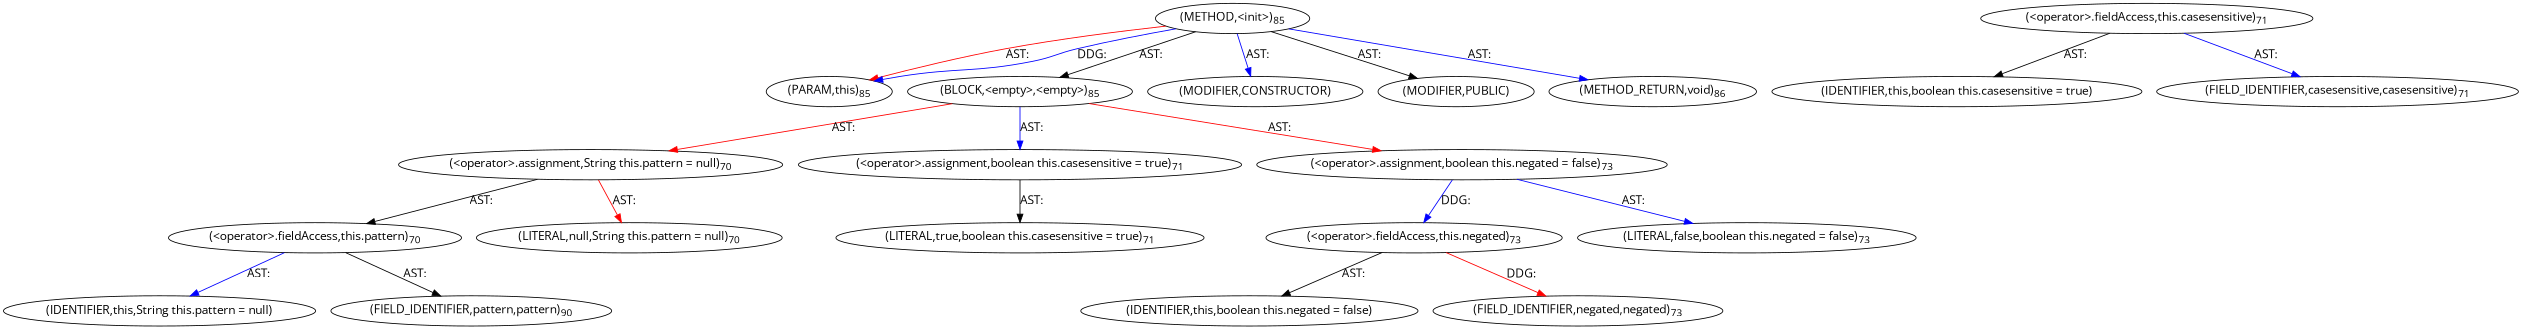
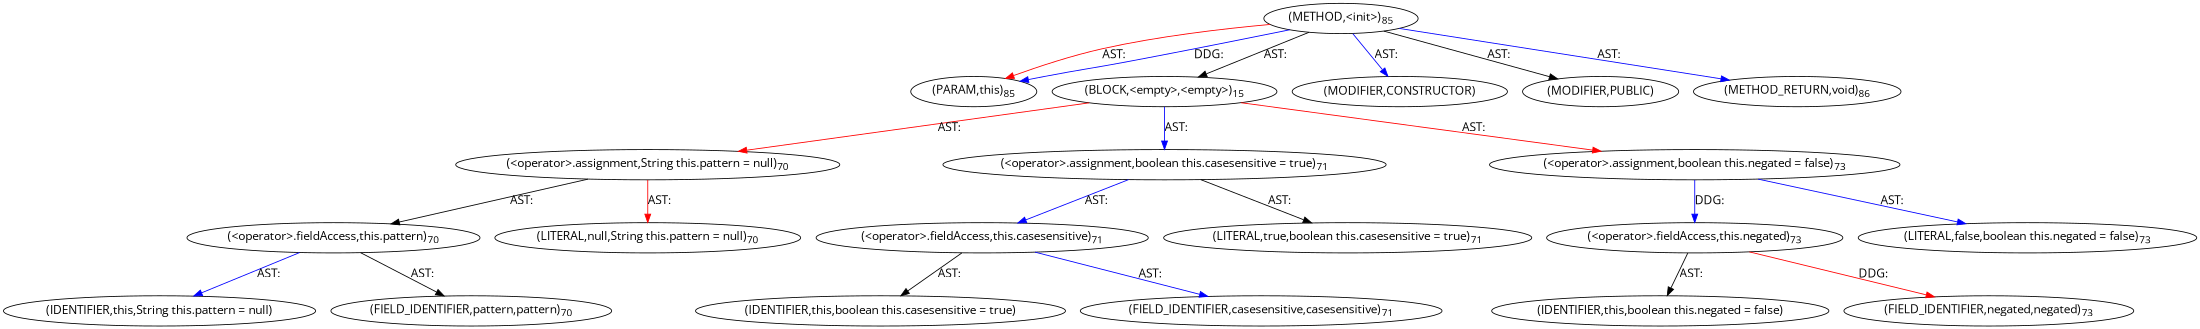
(1094, 90) -> (1238, 90)
none -> (1077, 200)
(567, 310) -> (567, 310)
